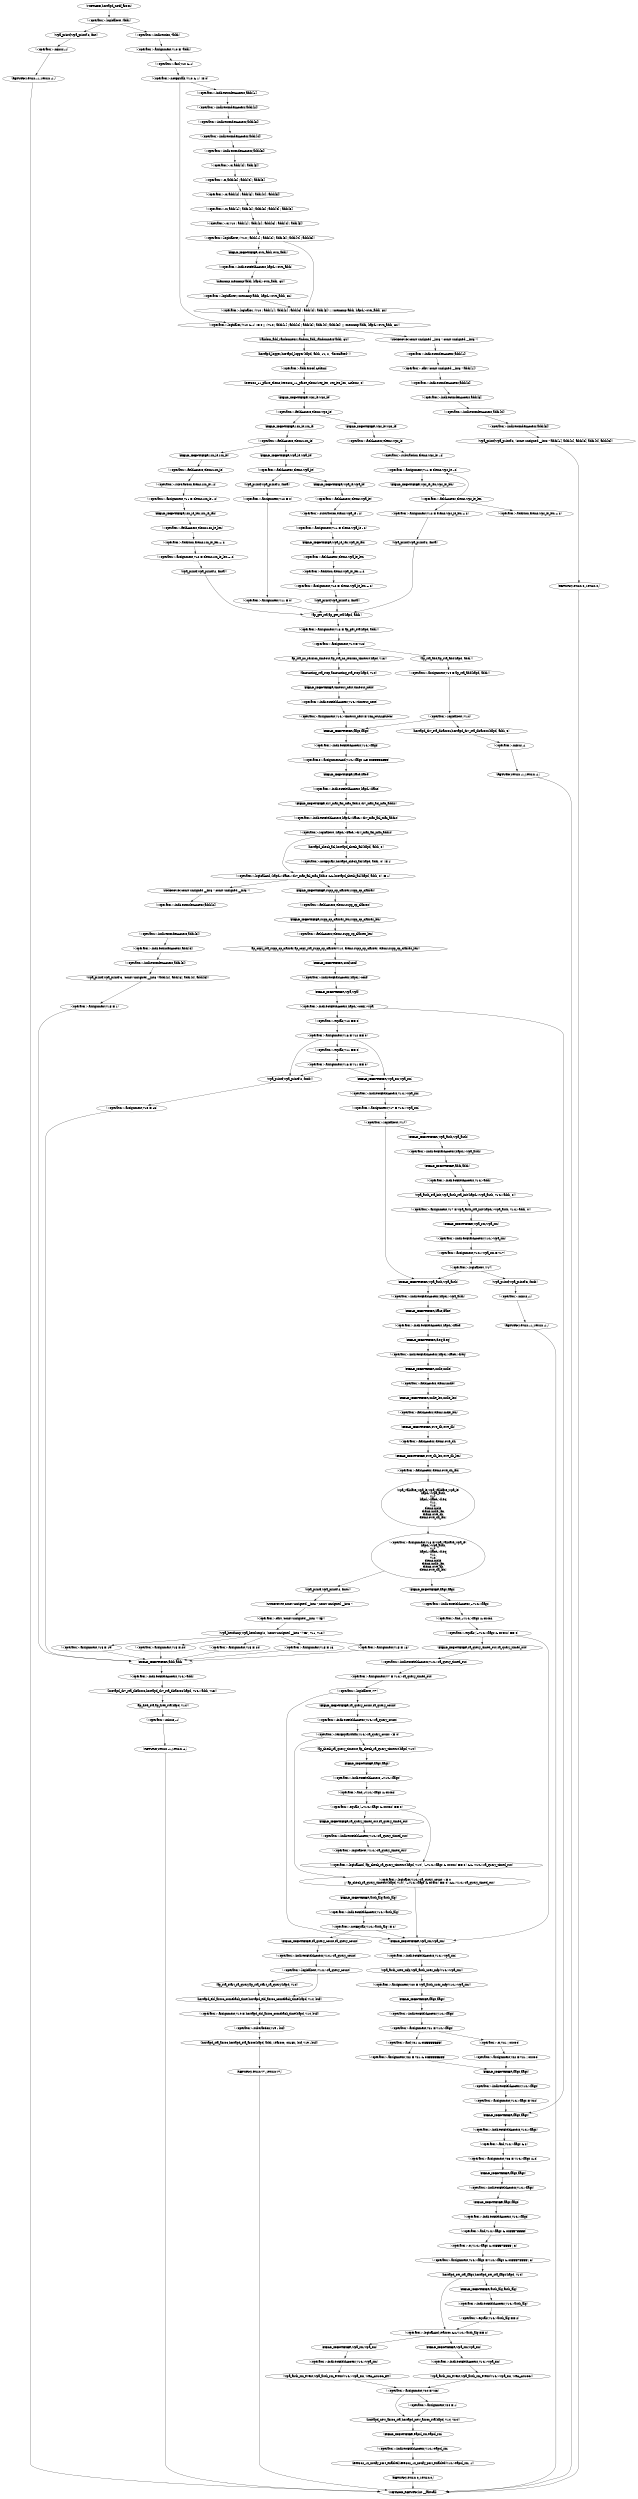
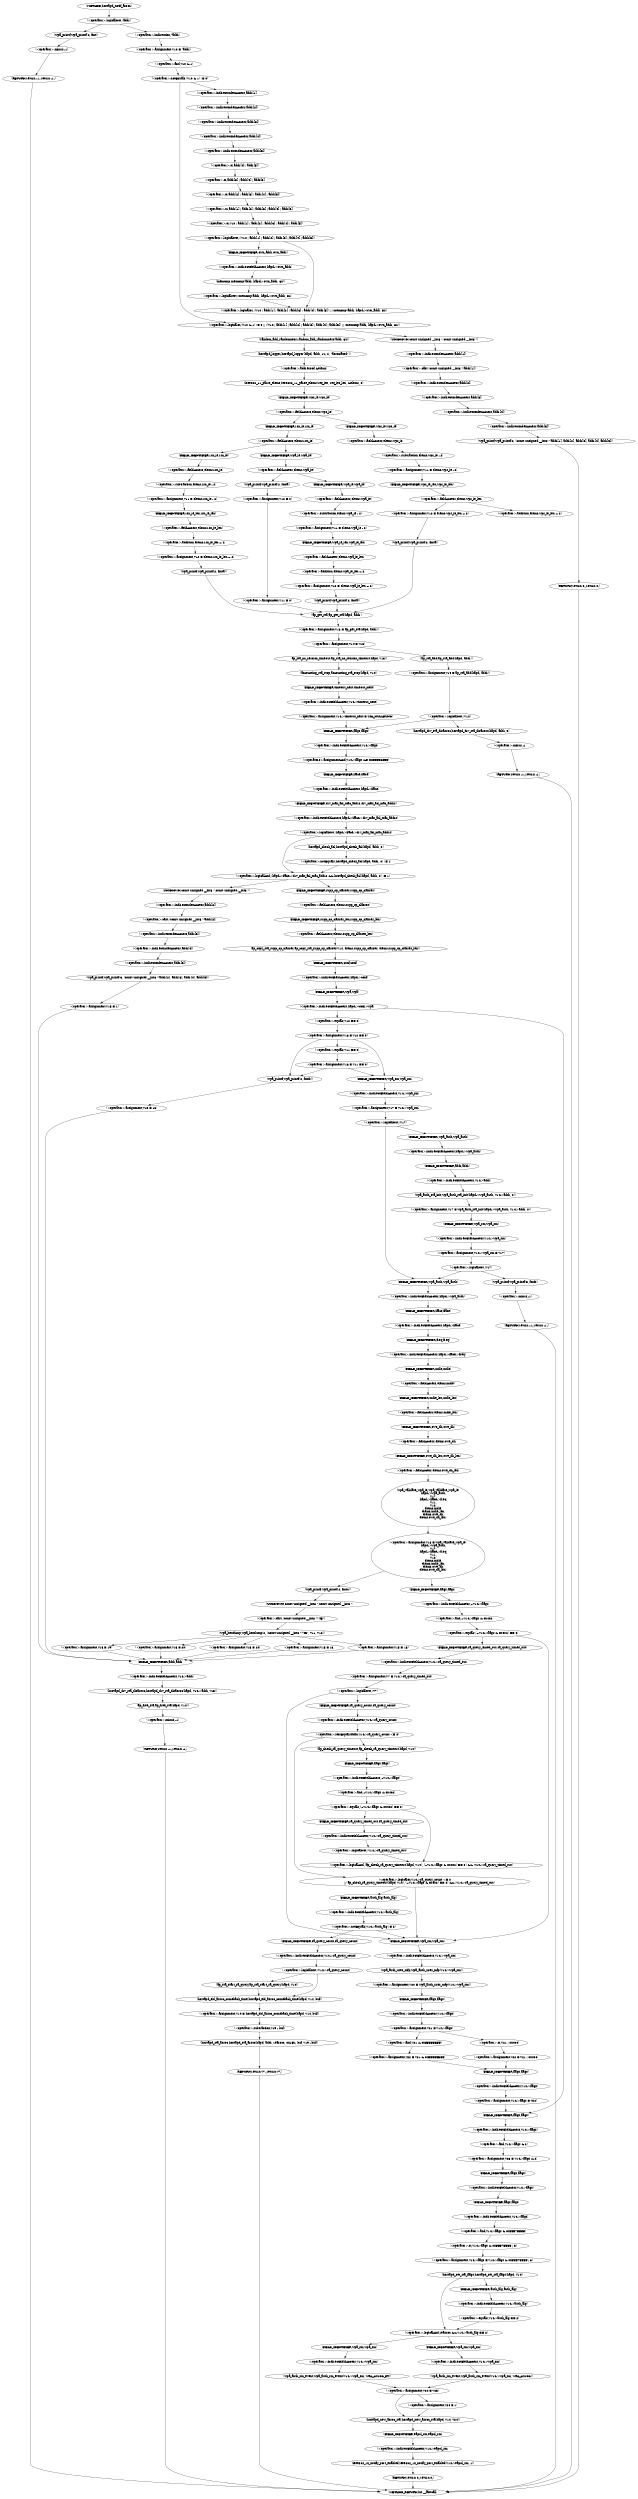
(466, 480) -> (417, 462)
none -> (180, 920)
